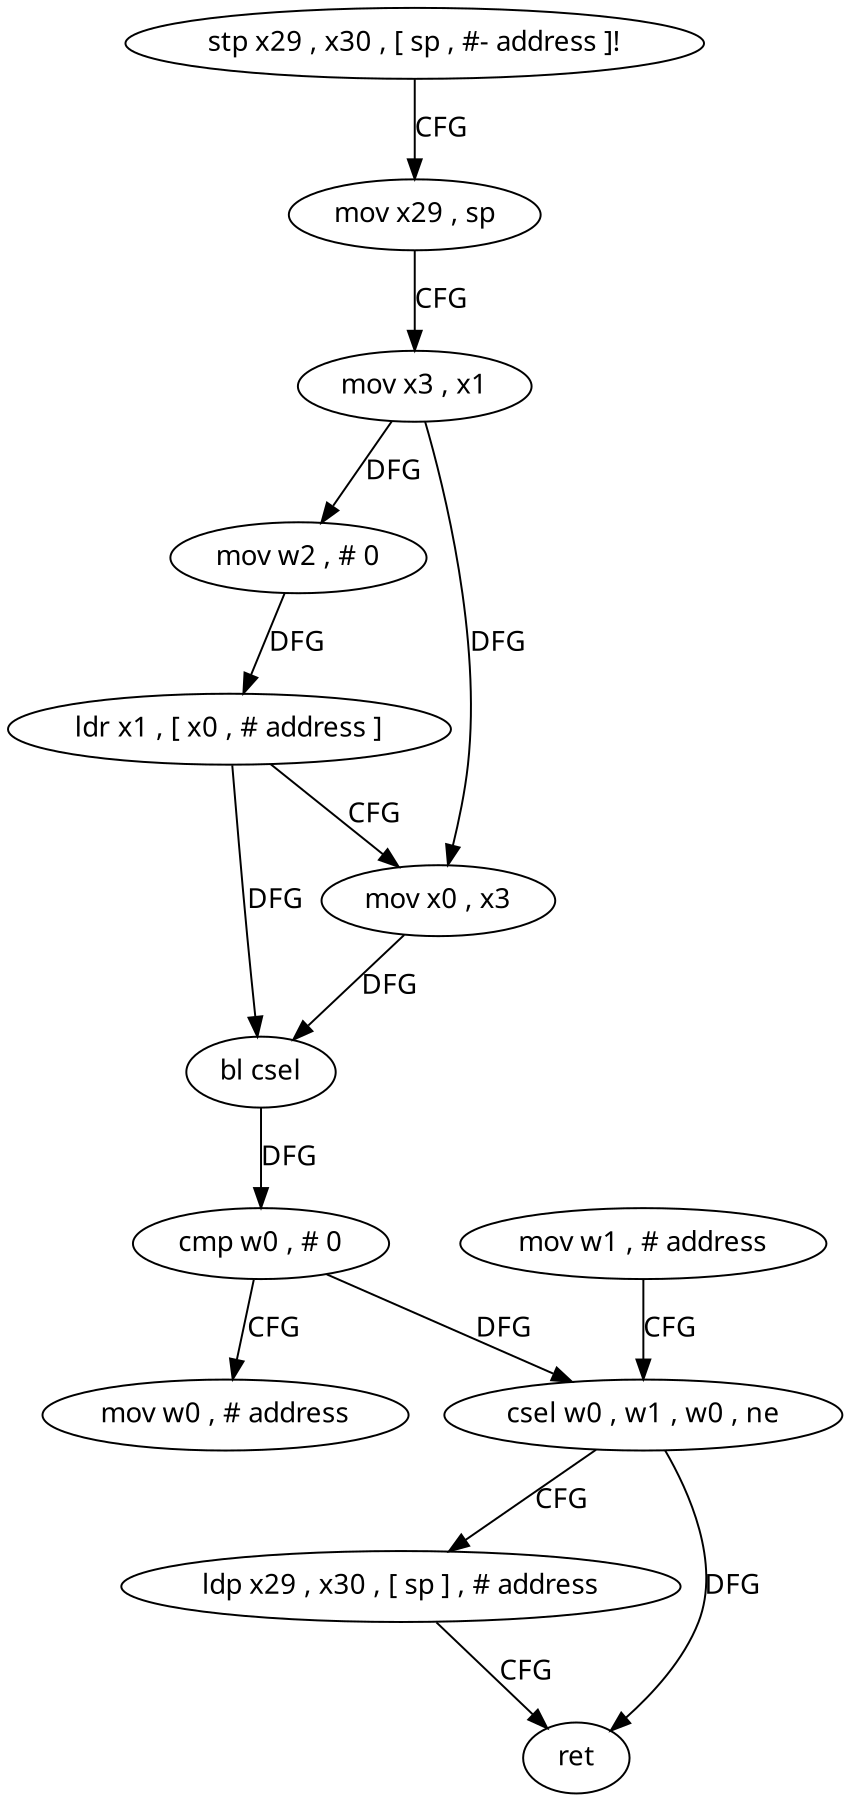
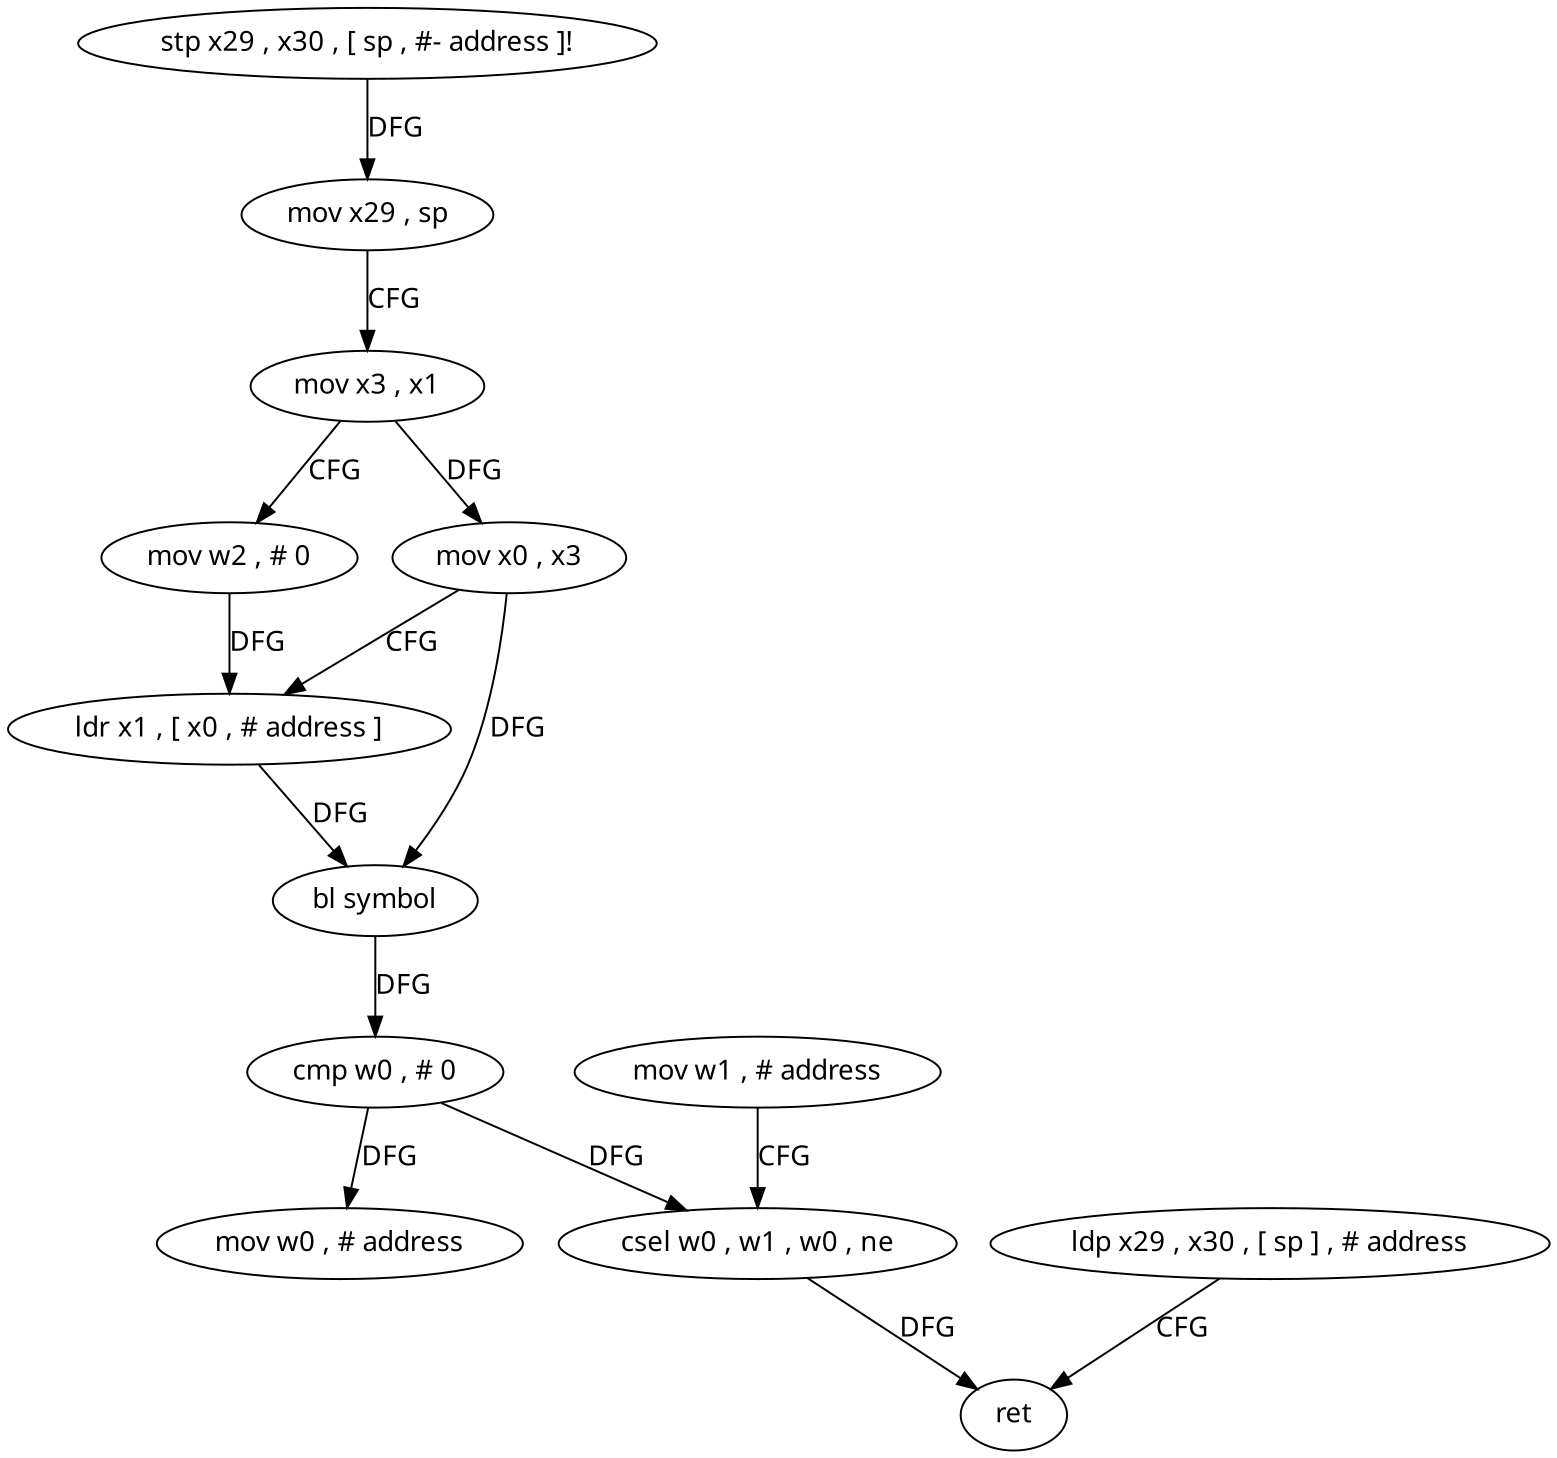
(442, 129) -> (396, 129)
(394, 472) -> (336, 472)
(327, 809) -> (380, 637)
(261, 1072) -> (375, 901)
(275, 1329) -> (390, 1158)
(531, 1495) -> none
